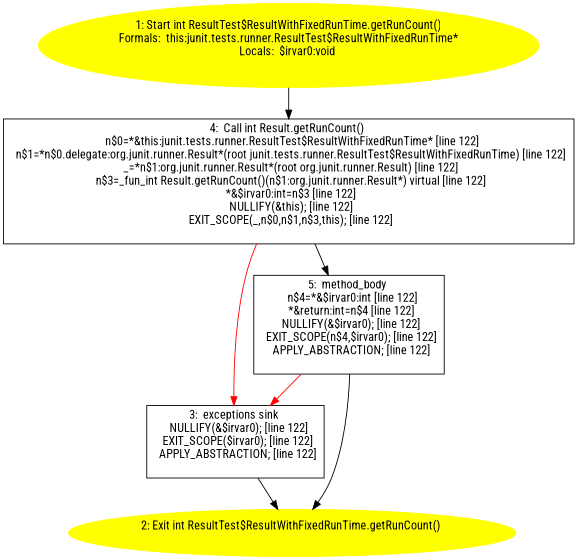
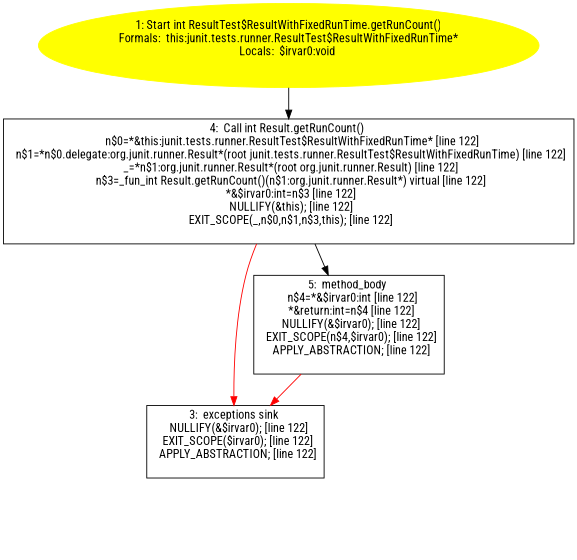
(292, 533) -> none
